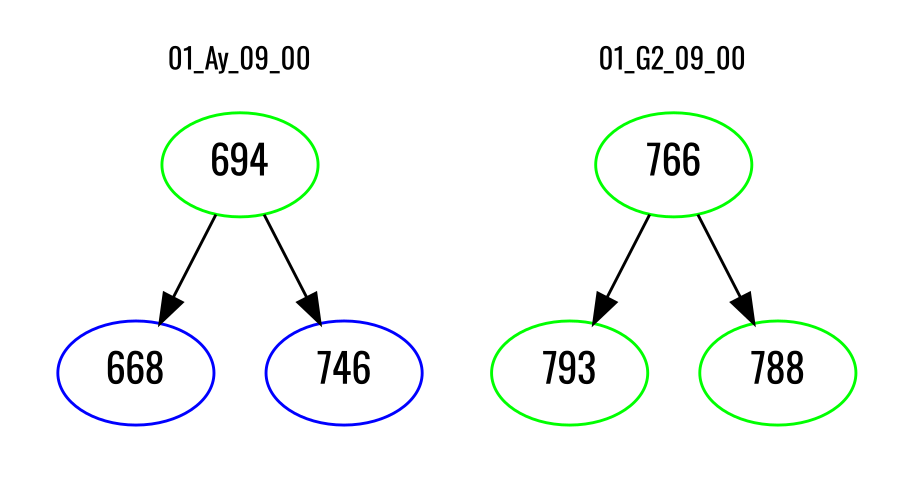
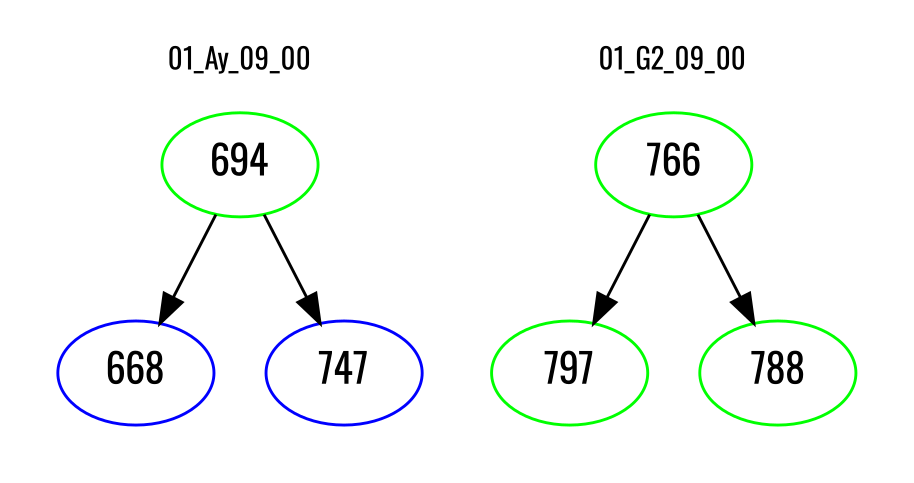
(344, 373) -> (344, 373)
(570, 373) -> (570, 373)
